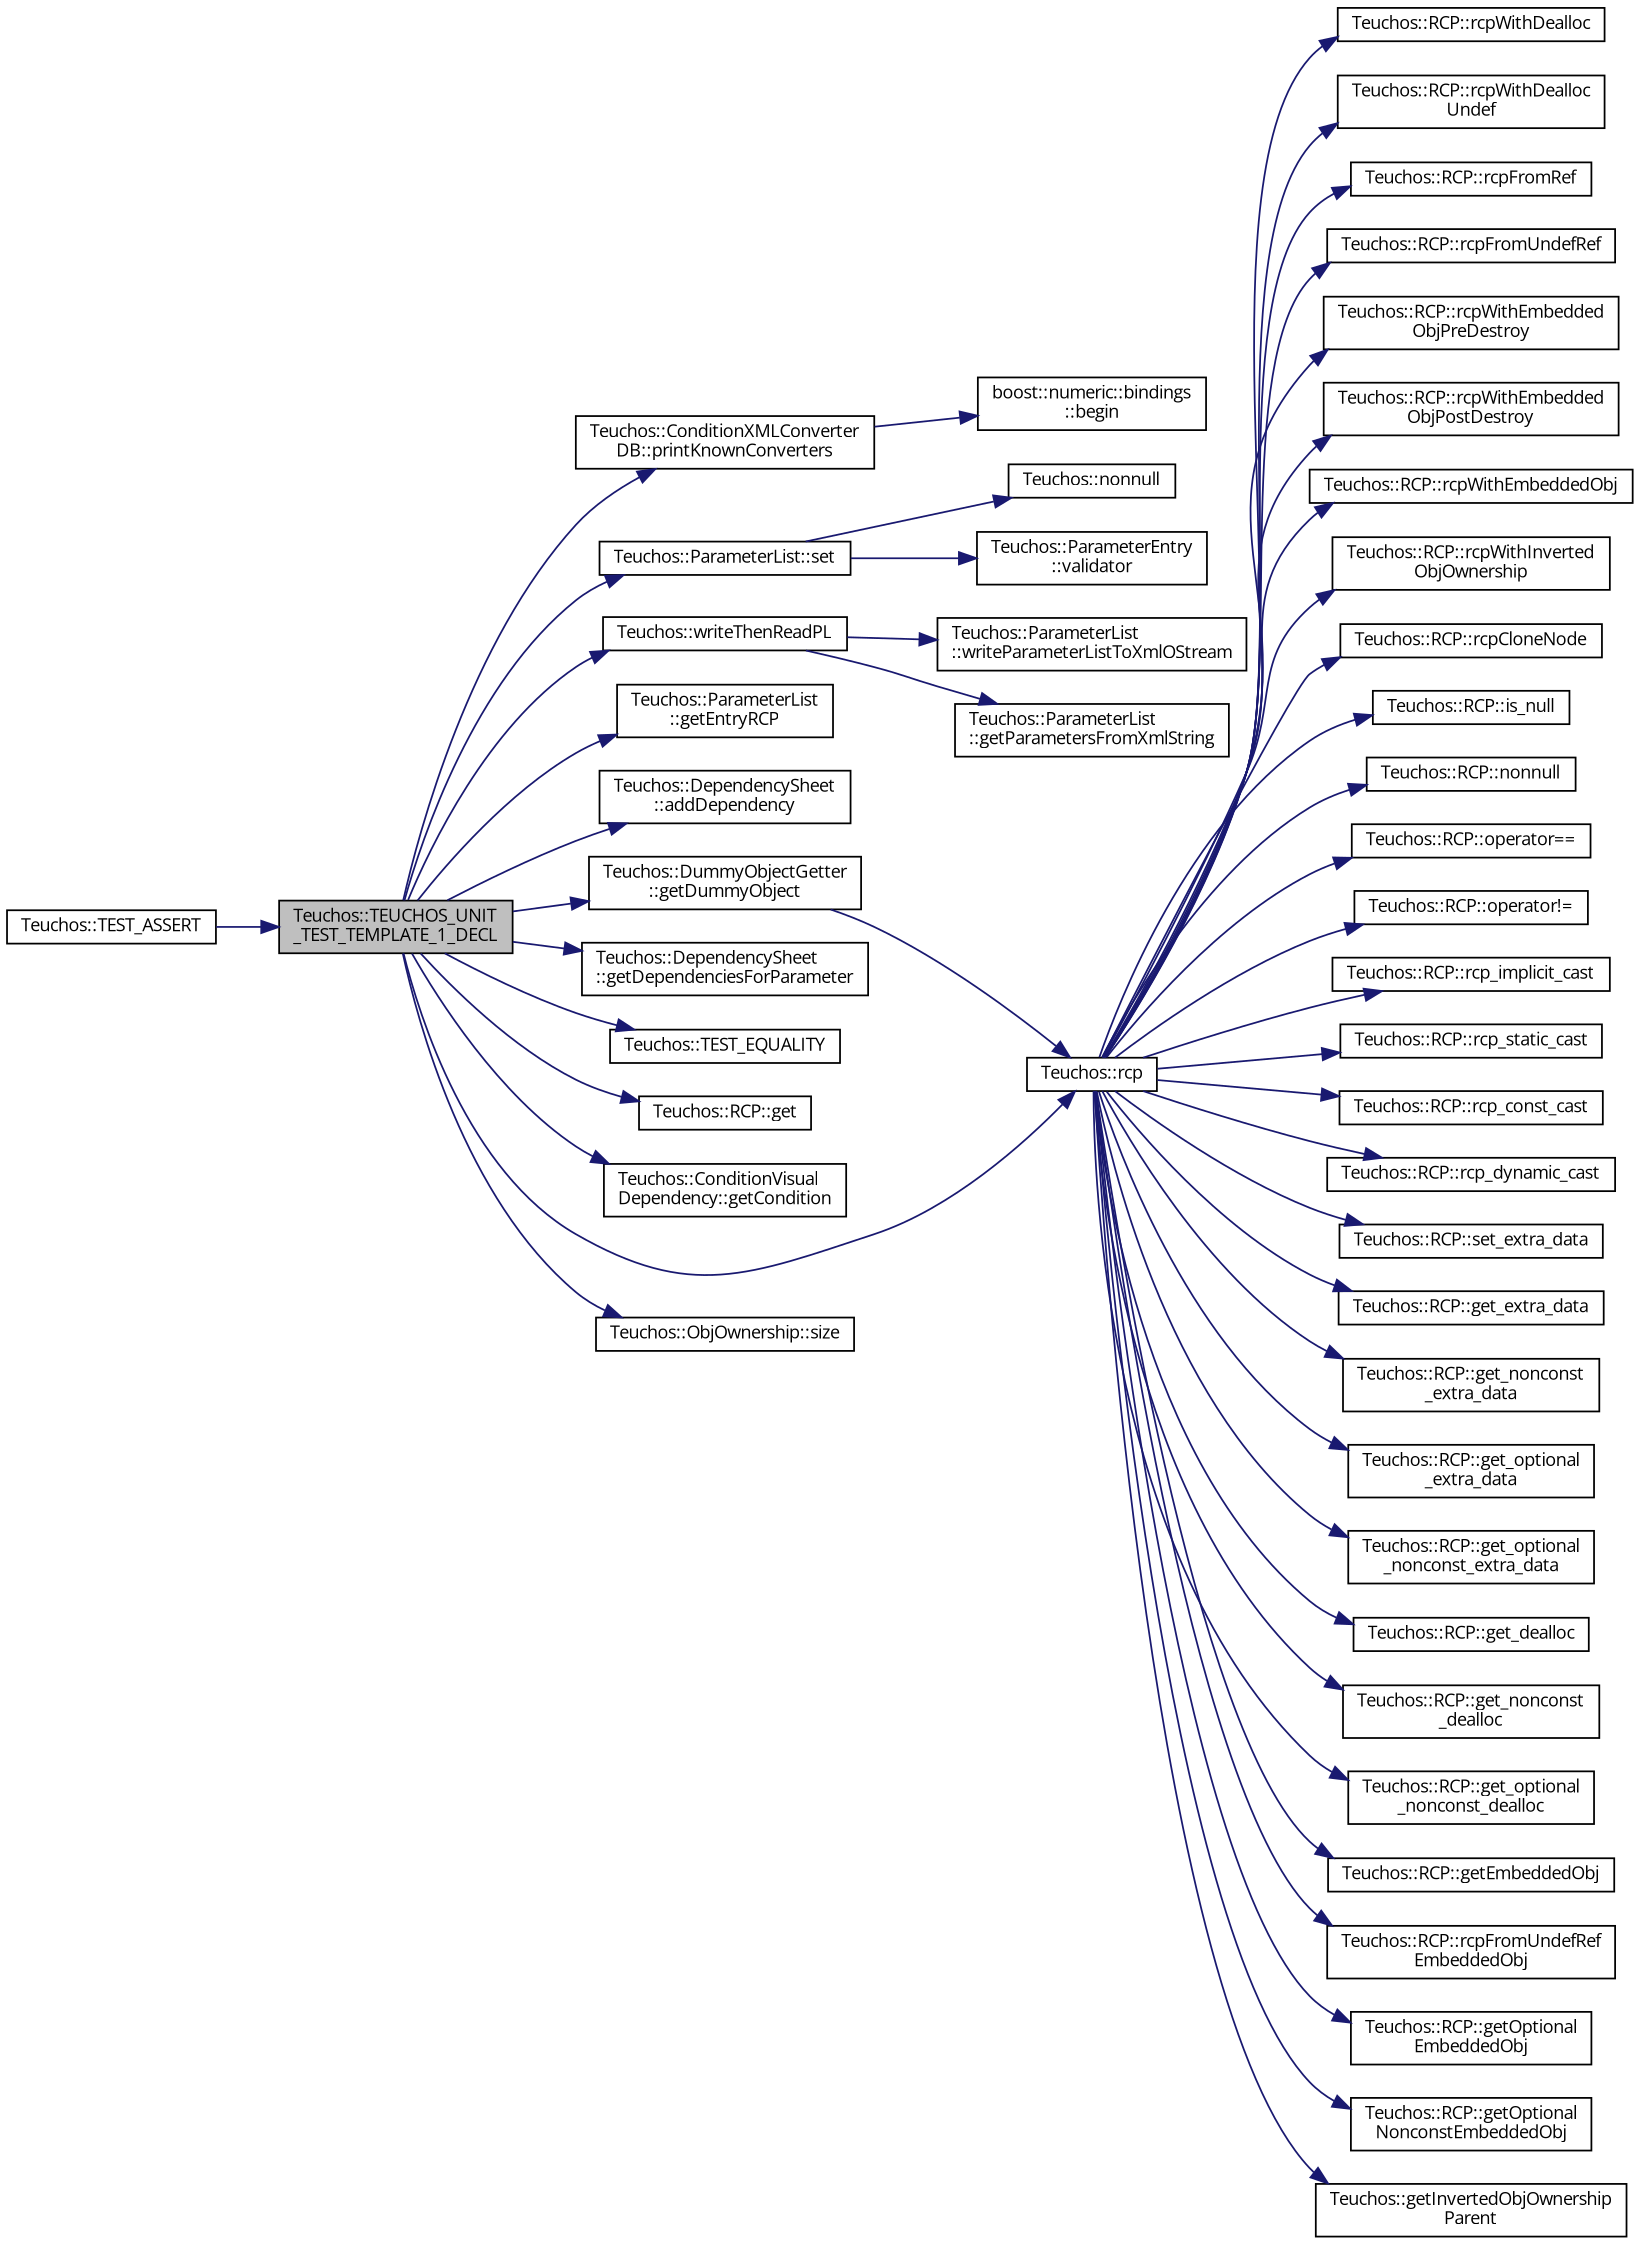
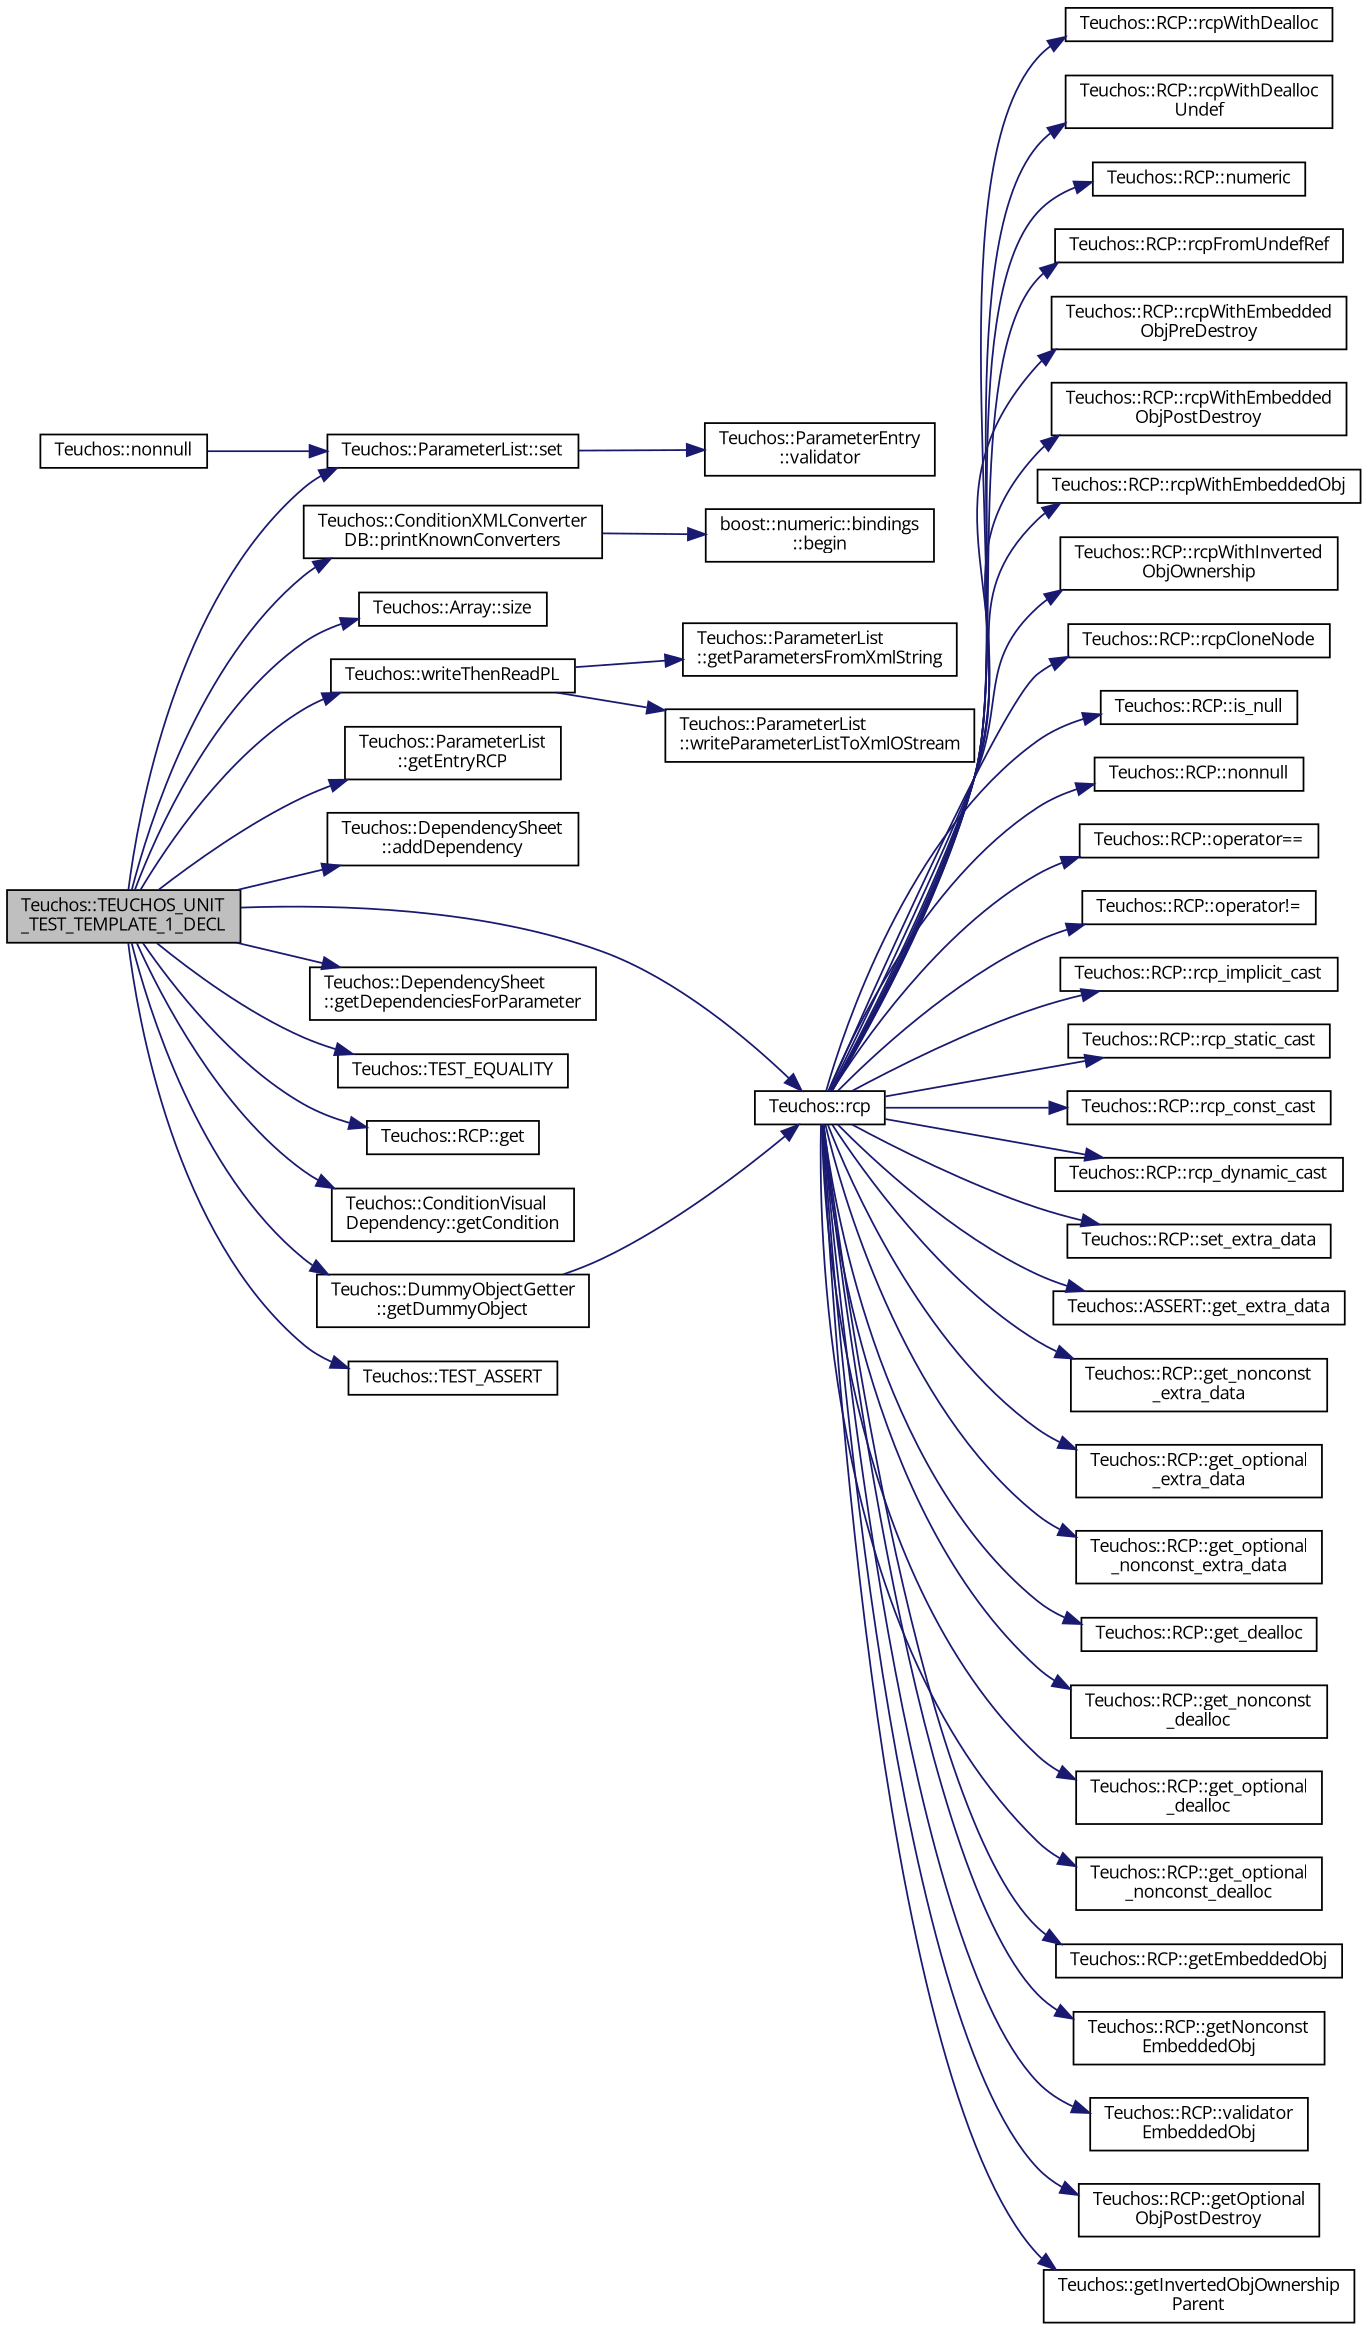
(1471, 179) -> (1199, 179)
(900, 522) -> (258, 451)
(239, 927) -> (188, 1175)
(1471, 1308) -> (1199, 1308)
(725, 1334) -> (453, 609)
none -> (1199, 1798)
(1471, 1952) -> (1199, 2038)
(1471, 2038) -> (1199, 2124)
(1471, 2124) -> (1199, 2210)
